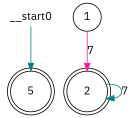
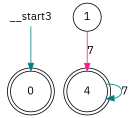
(31, 17) -> (31, 17)
(31, 91) -> (31, 91)
(87, 91) -> (87, 91)
